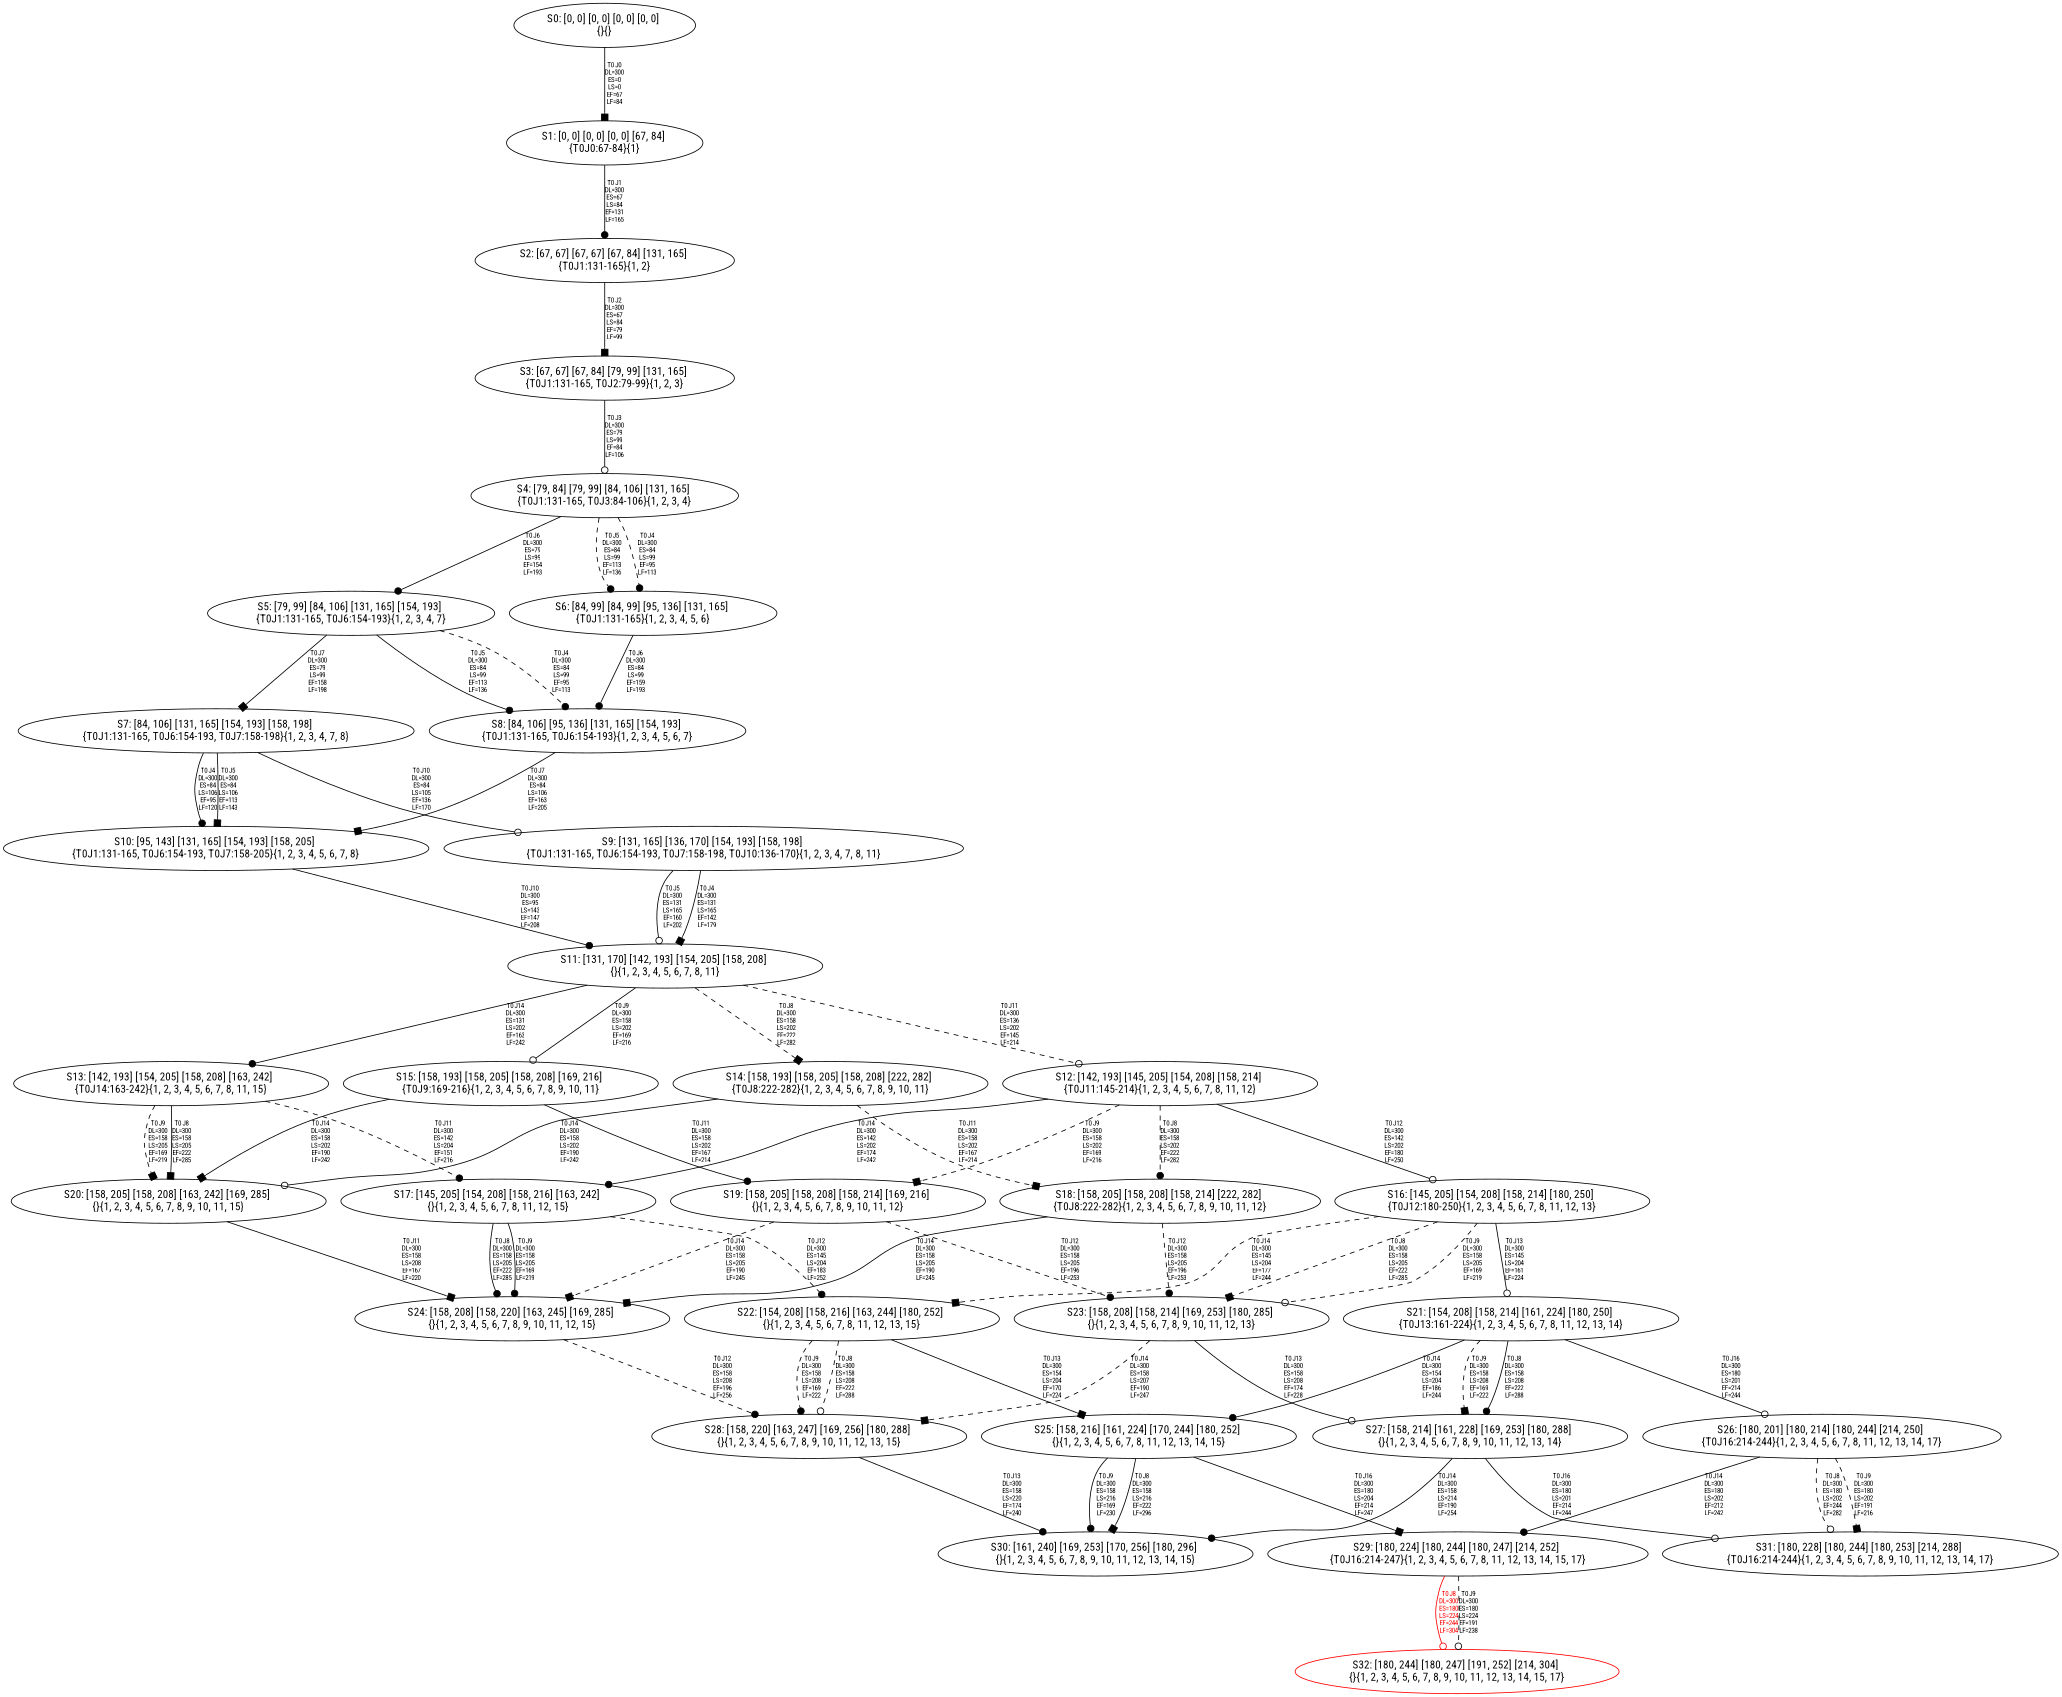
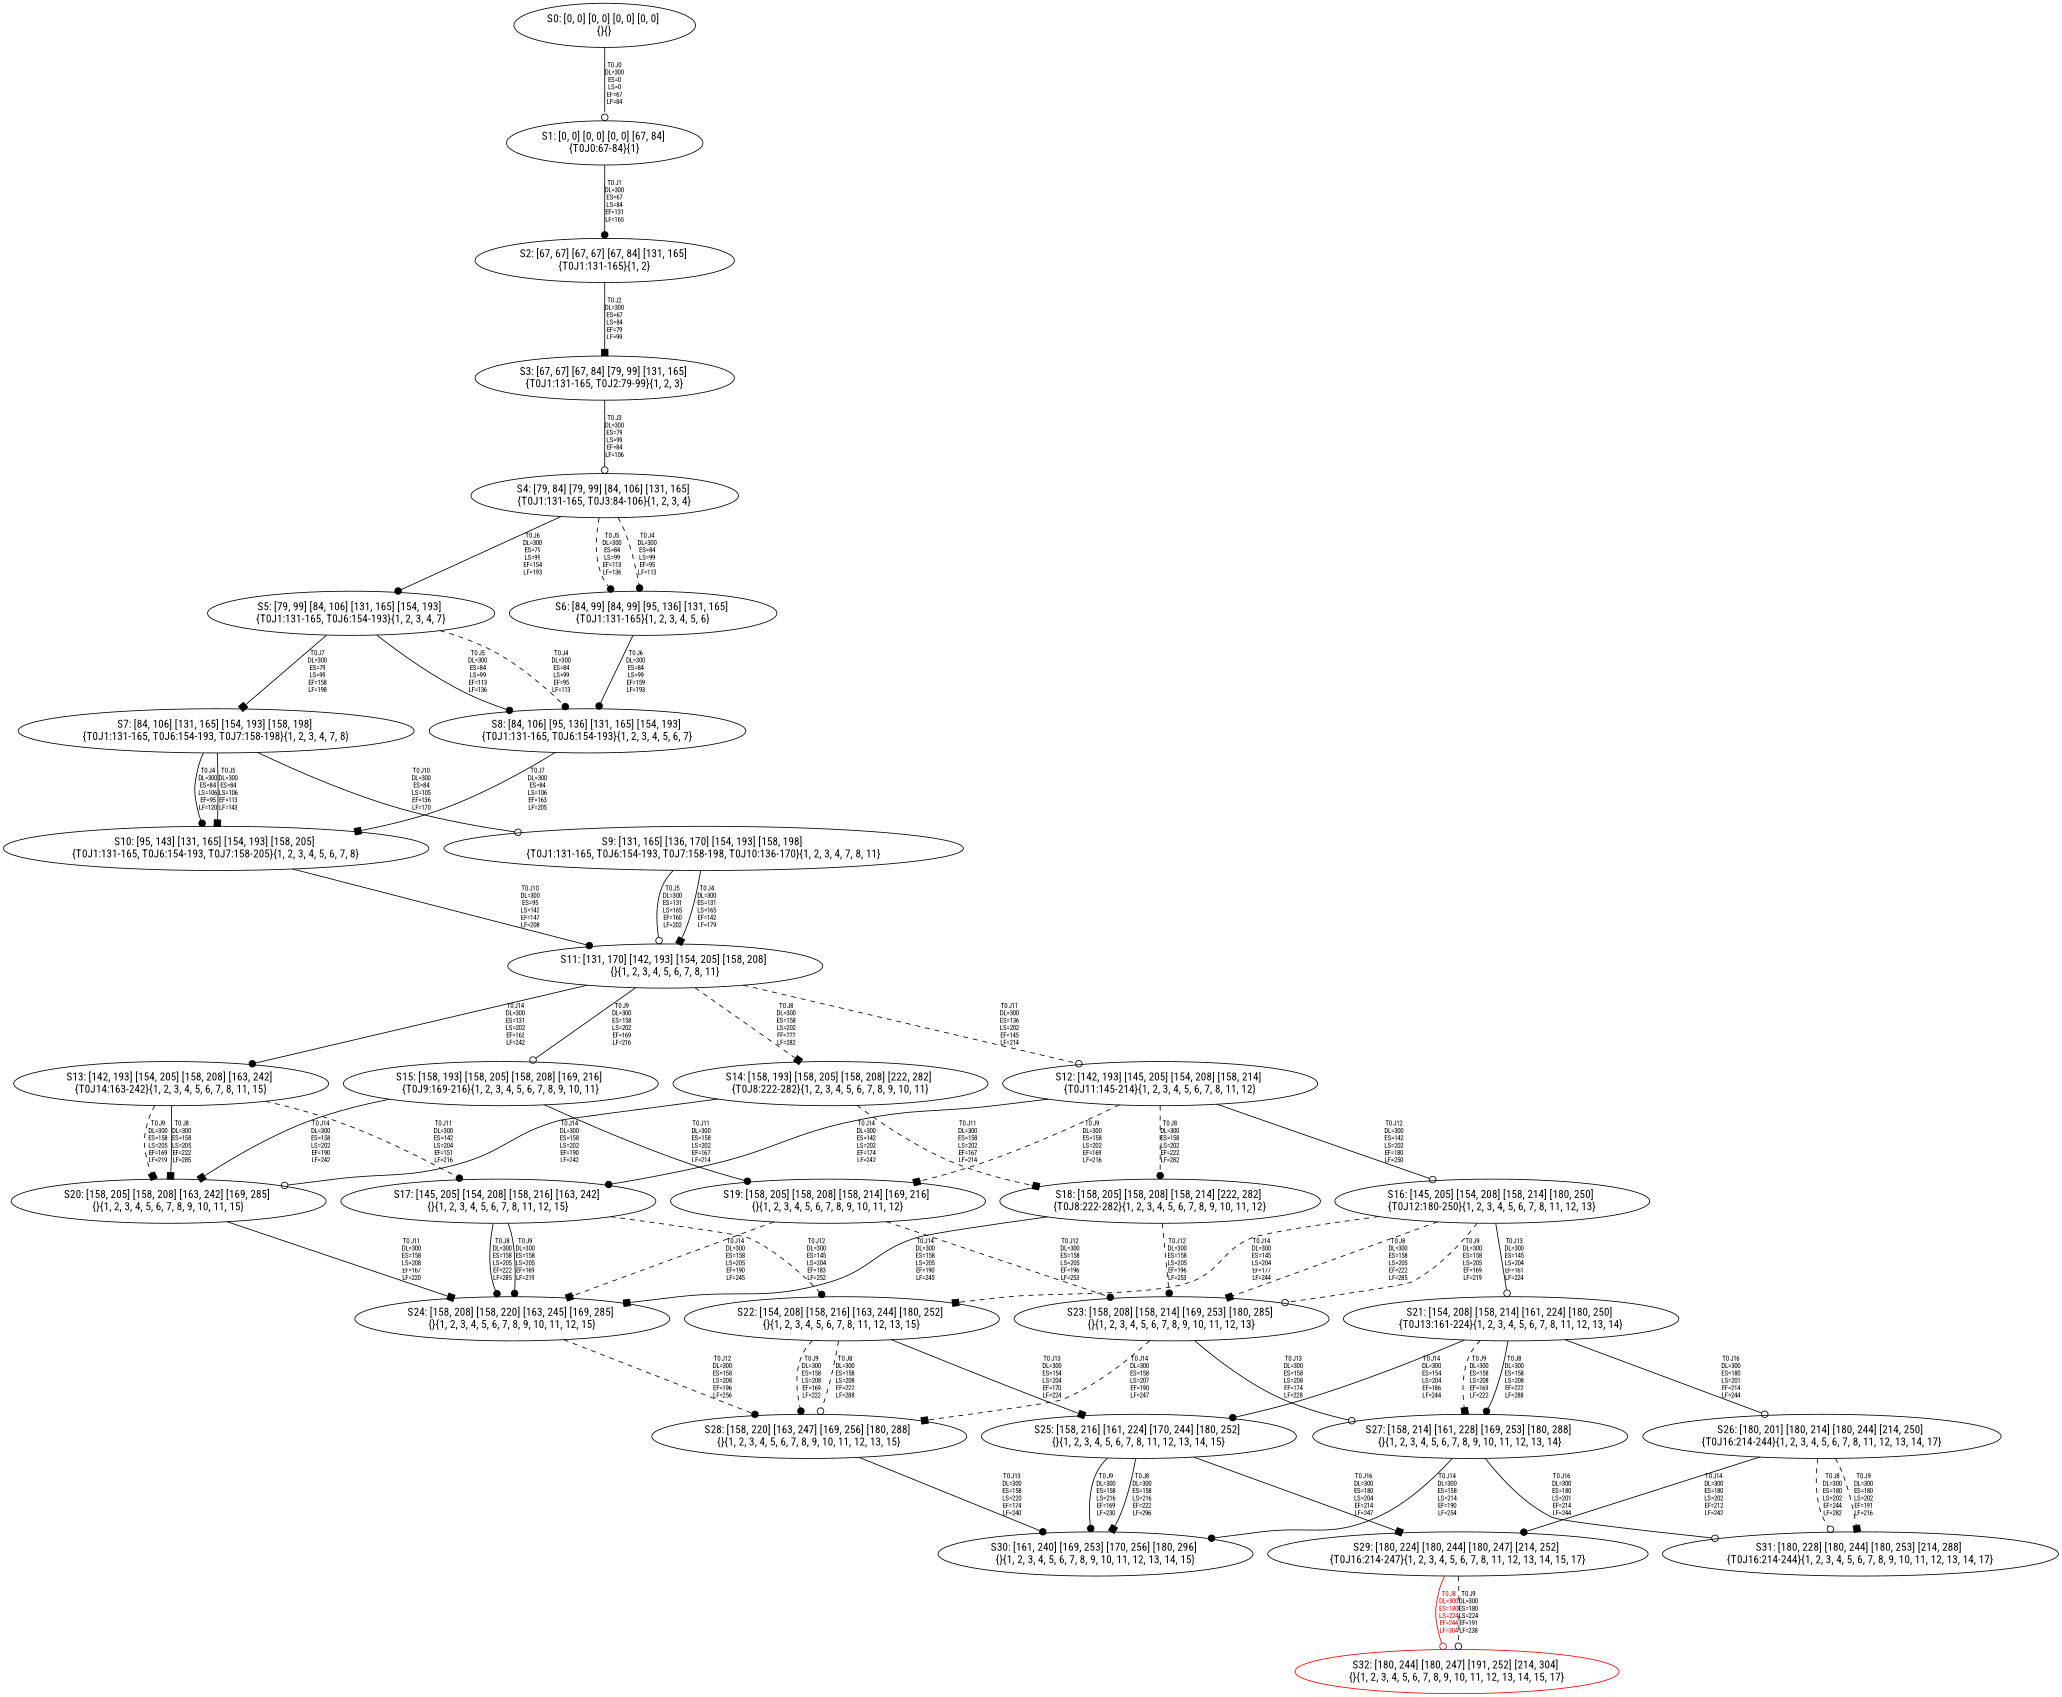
(605, 80) -> (605, 80)
